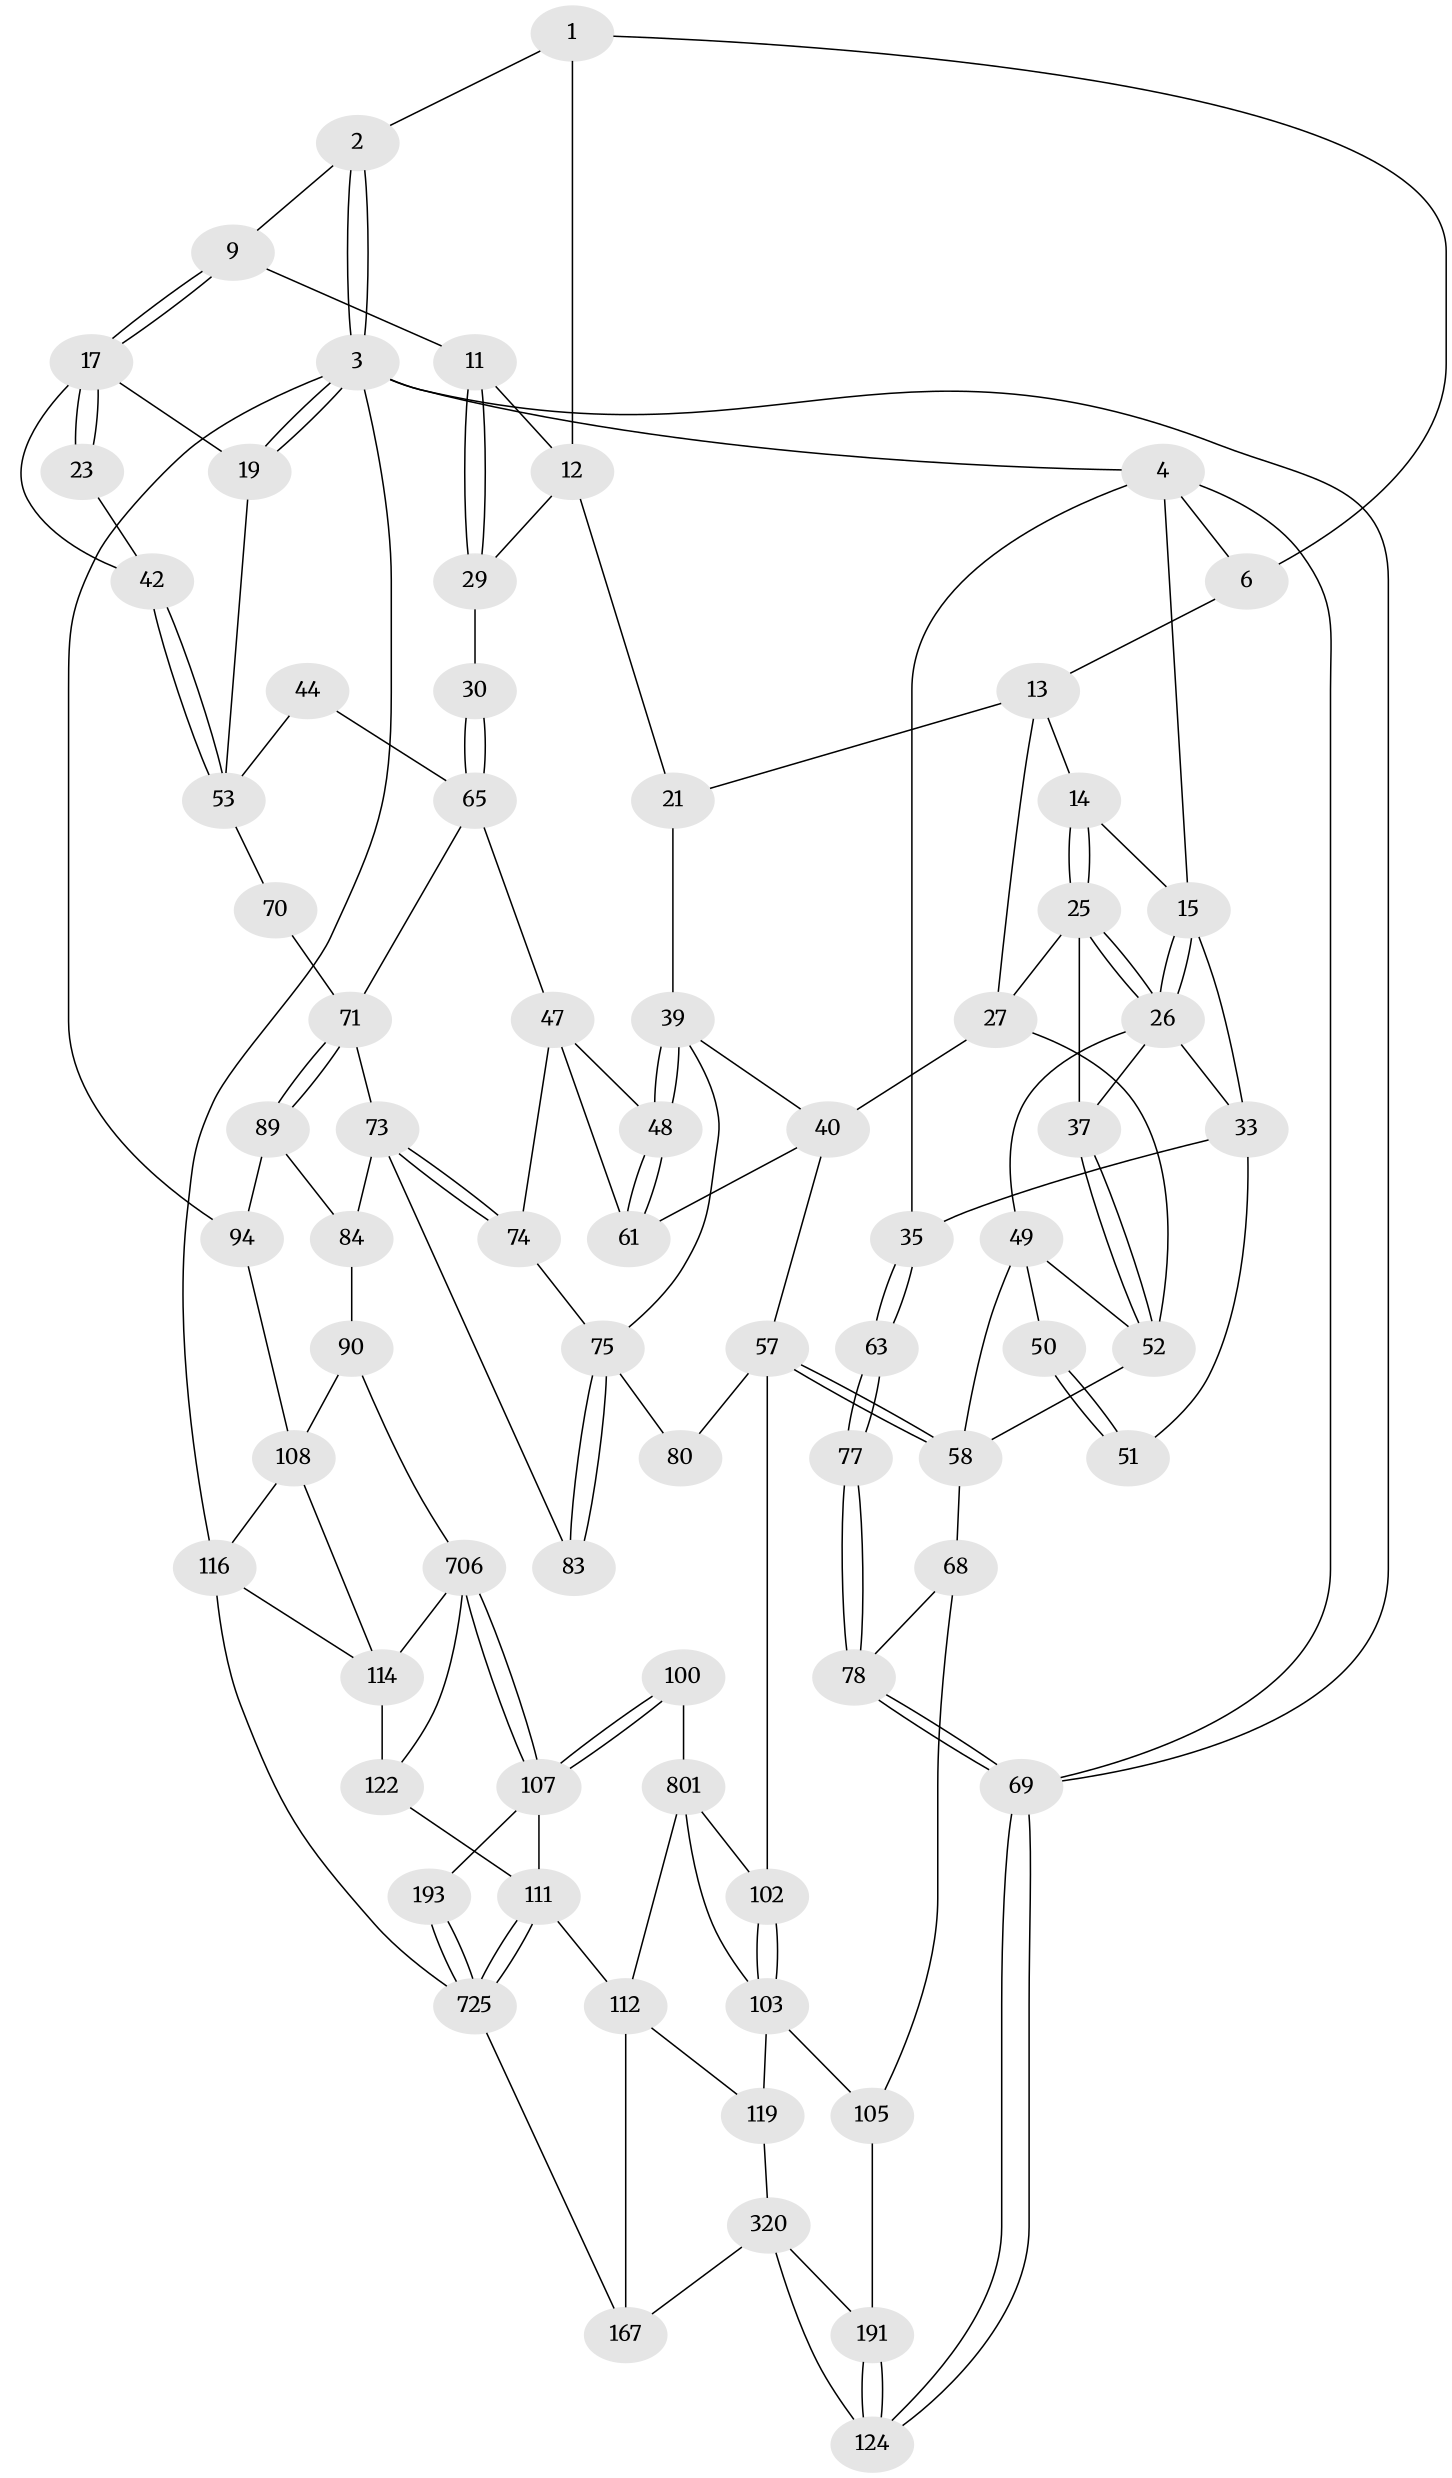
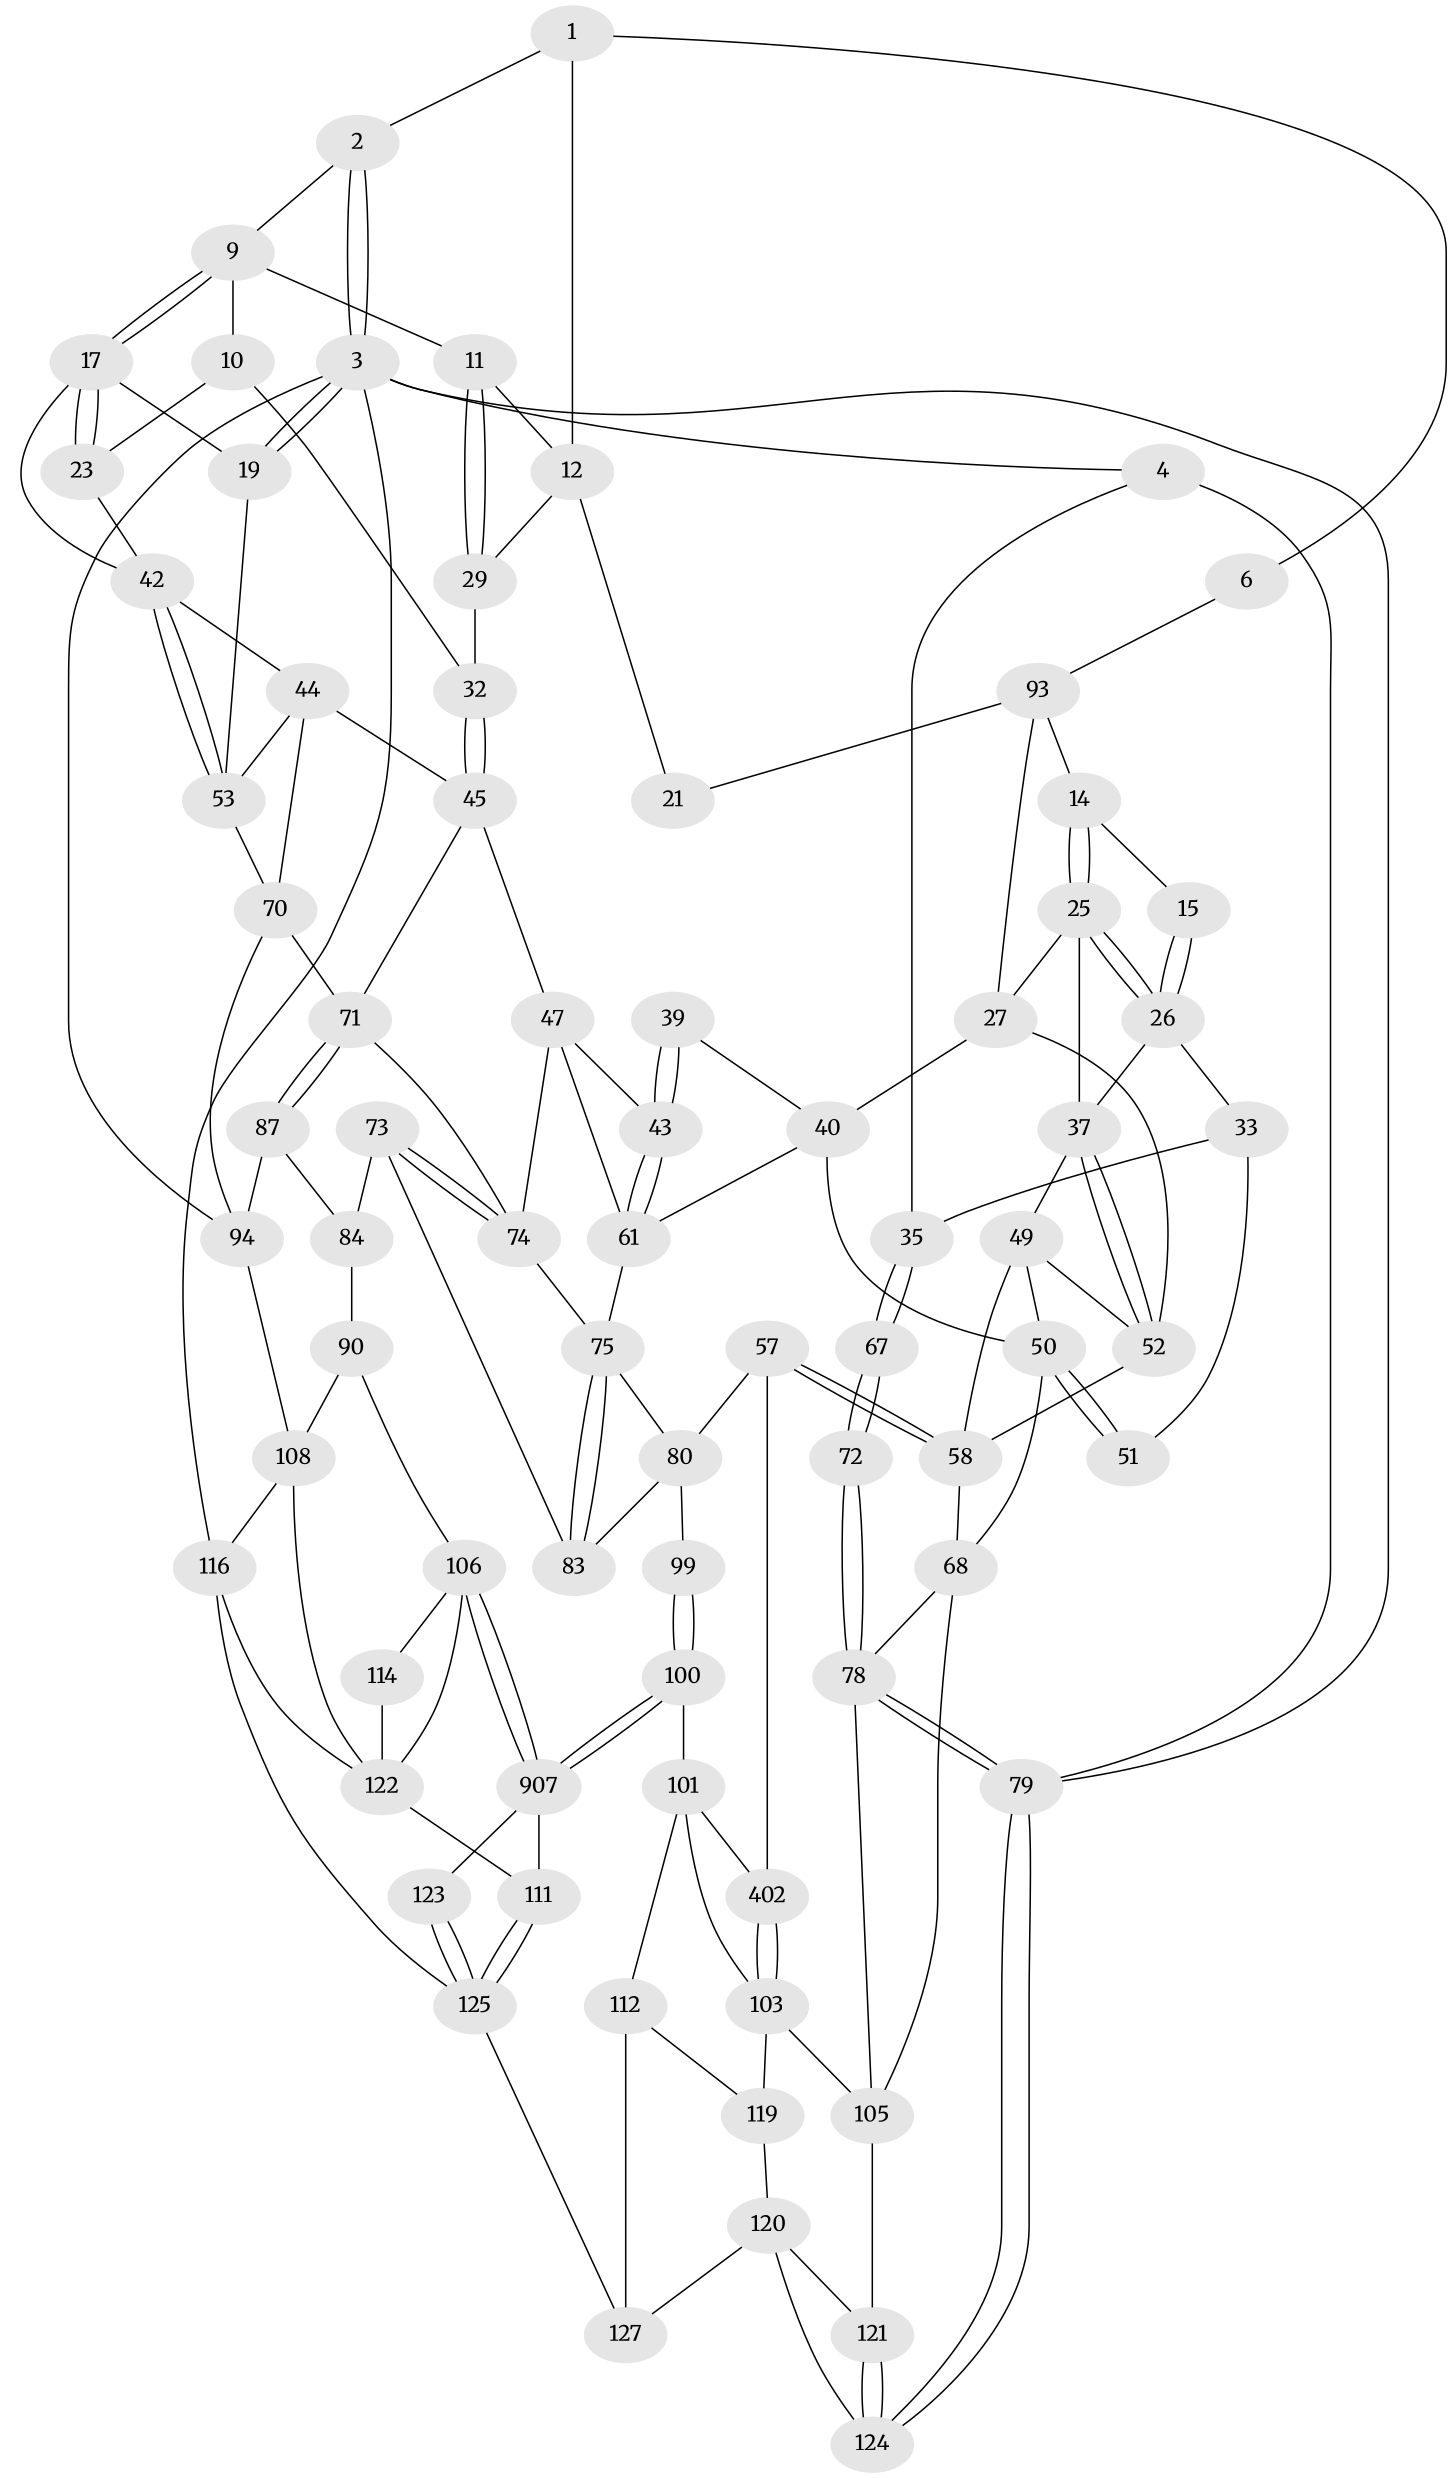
none -> (233, 362)
(1205, 527) -> none
none -> (228, 635)
(475, 691) -> (475, 691)
(1038, 691) -> (1038, 691)
(1176, 691) -> none
none -> (292, 801)
(475, 801) -> (475, 801)
(673, 910) -> none
(1225, 1018) -> none
none -> (215, 1072)
(364, 1075) -> (448, 1122)
(1028, 1097) -> (1044, 1196)
(268, 1129) -> (268, 1129)
(661, 1129) -> (661, 1129)
(712, 1181) -> (616, 1294)
(798, 1239) -> (876, 1285)
(877, 1349) -> (877, 1349)
(851, 1458) -> (851, 1458)
none -> (1023, 1466)
none -> (627, 1513)
(338, 1568) -> (307, 1630)
(464, 1568) -> (464, 1568)
none -> (684, 1568)
(299, 1623) -> (270, 1695)
(539, 1787) -> (539, 1787)
(684, 1787) -> (684, 1787)
(1021, 1787) -> (1021, 1787)
none -> (863, 1896)
(429, 1897) -> (429, 1897)
(767, 1897) -> (767, 1897)
(582, 1952) -> none
(475, 2006) -> (475, 2006)
(769, 2225) -> (769, 2225)
(626, 2335) -> (626, 2335)
(872, 2335) -> (872, 2335)
